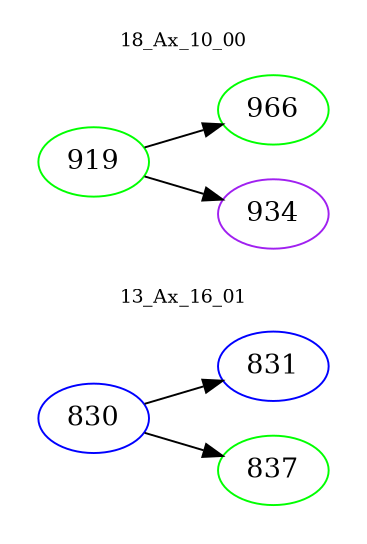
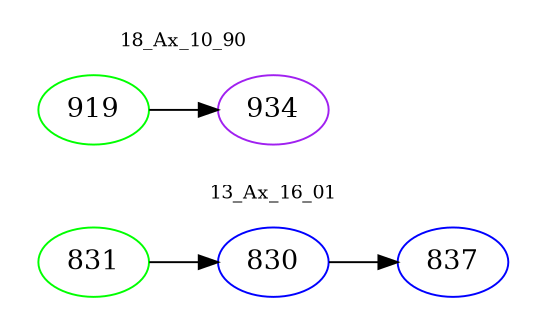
(184, 41) -> (184, 41)
(273, 110) -> none
(273, 366) -> (94, 262)
(174, 395) -> (174, 262)
(273, 470) -> (453, 262)
